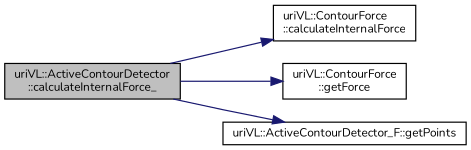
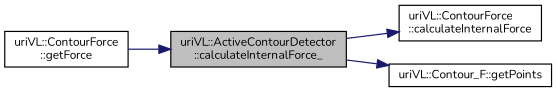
(225, 81) -> (143, 49)
(345, 133) -> (470, 75)
